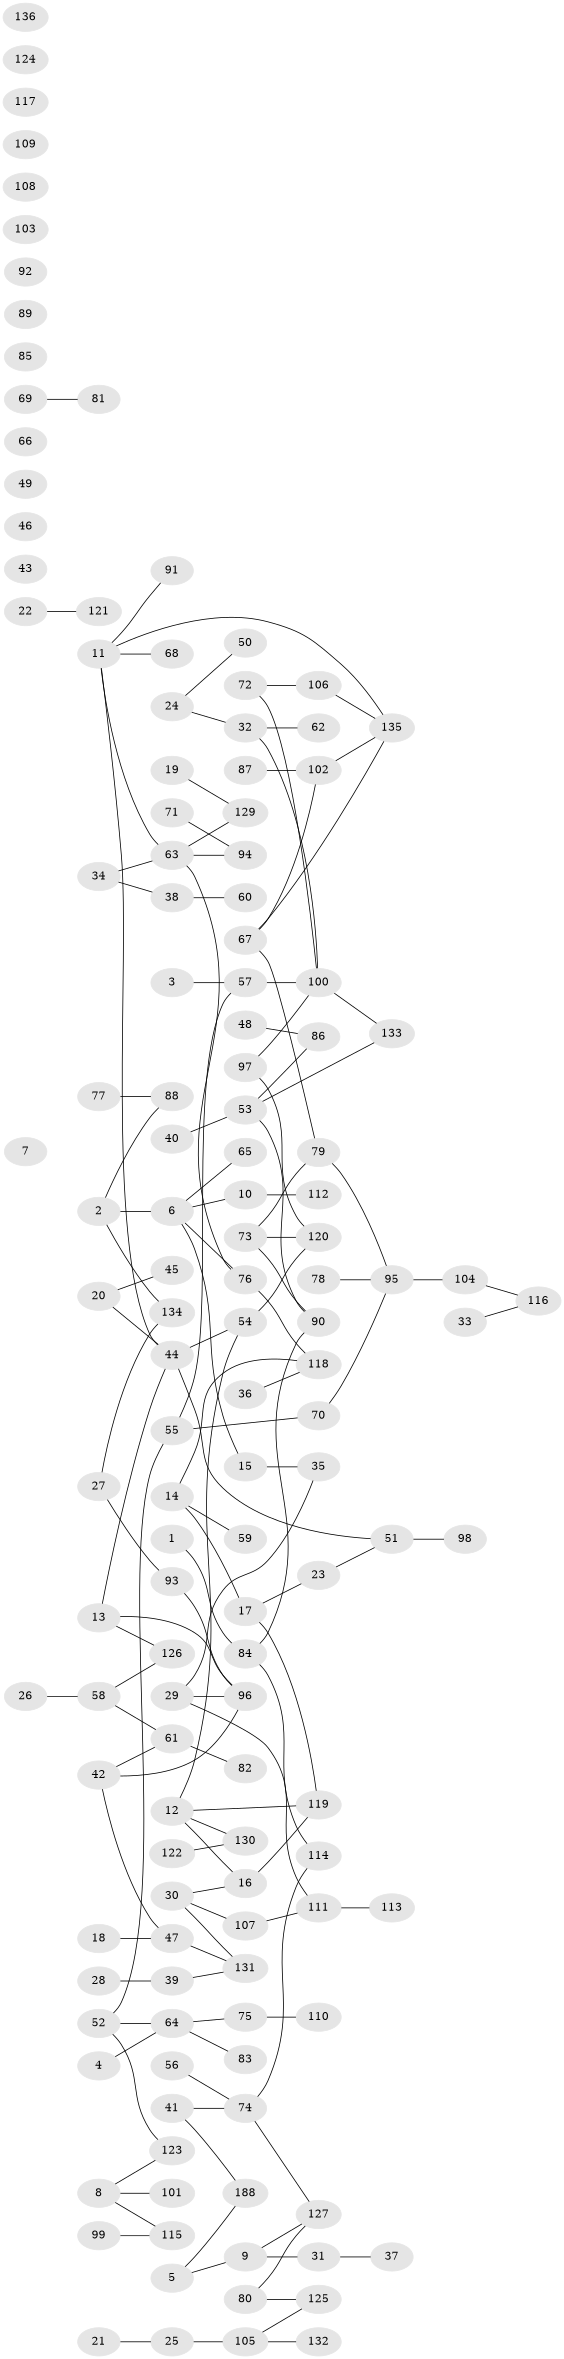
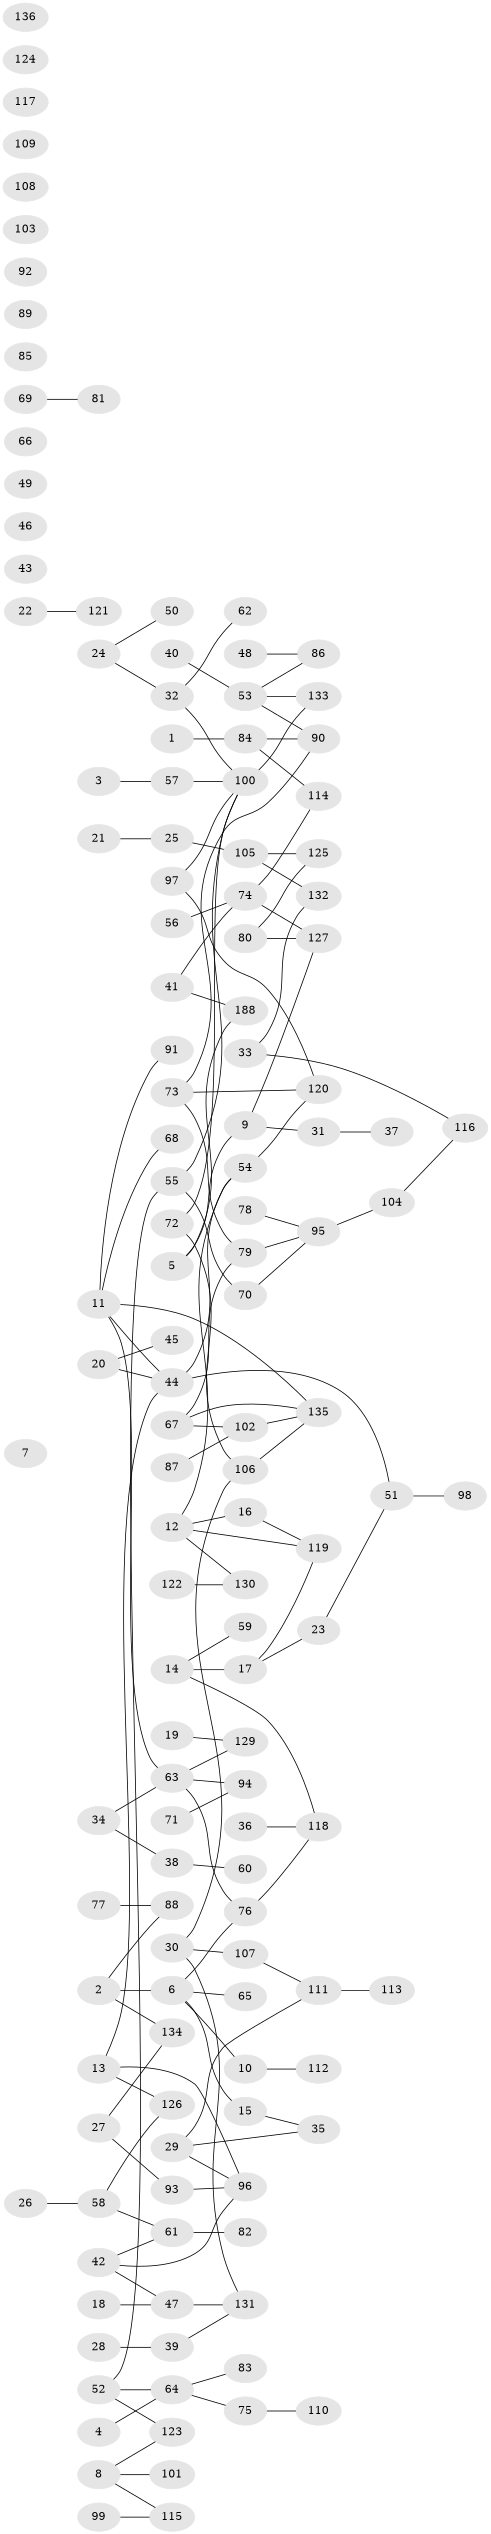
none -> (282, 975)
(203, 1215) -> (220, 1013)
(209, 1890) -> (209, 1709)
